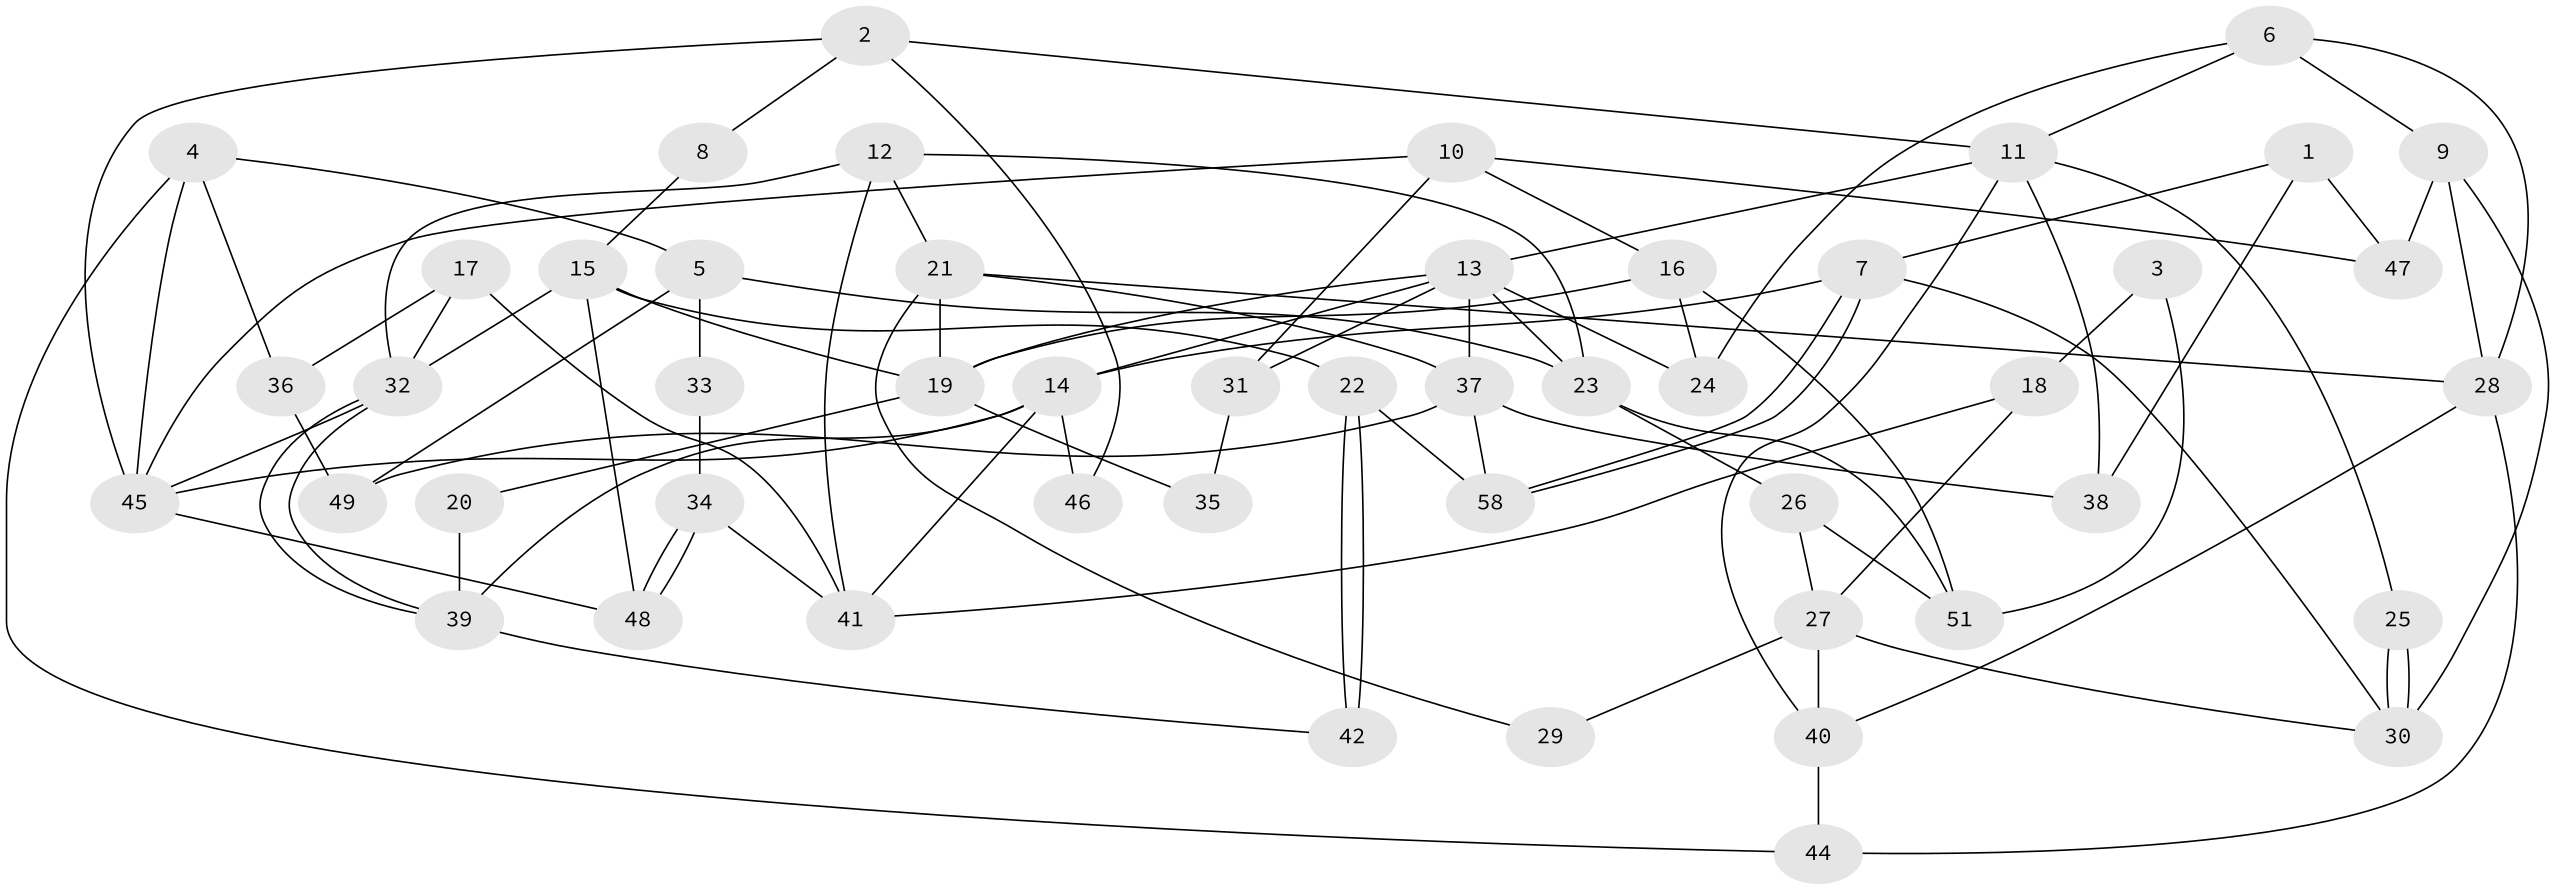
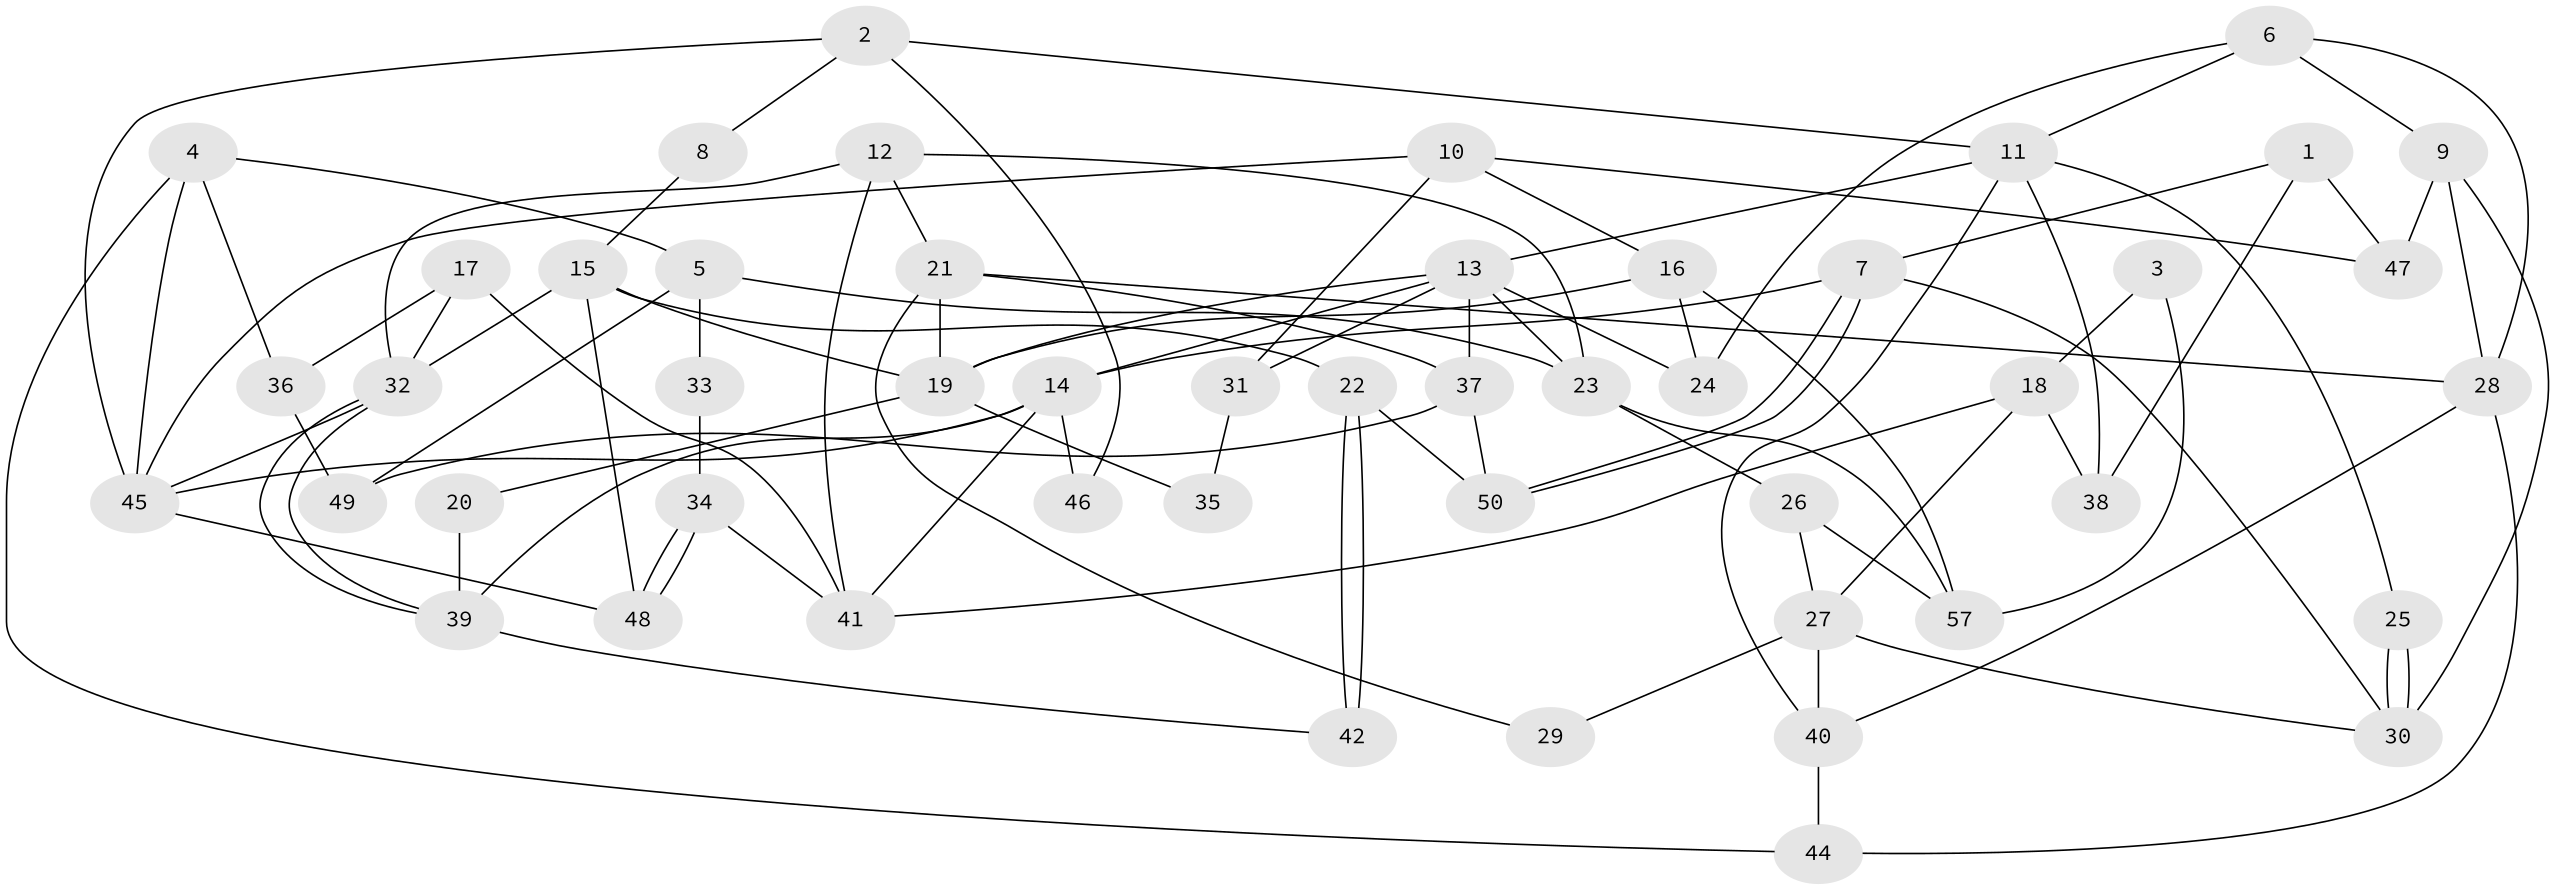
(1804, 465) -> (2065, 445)
(1490, 503) -> (1490, 503)
(1960, 620) -> (1960, 620)
